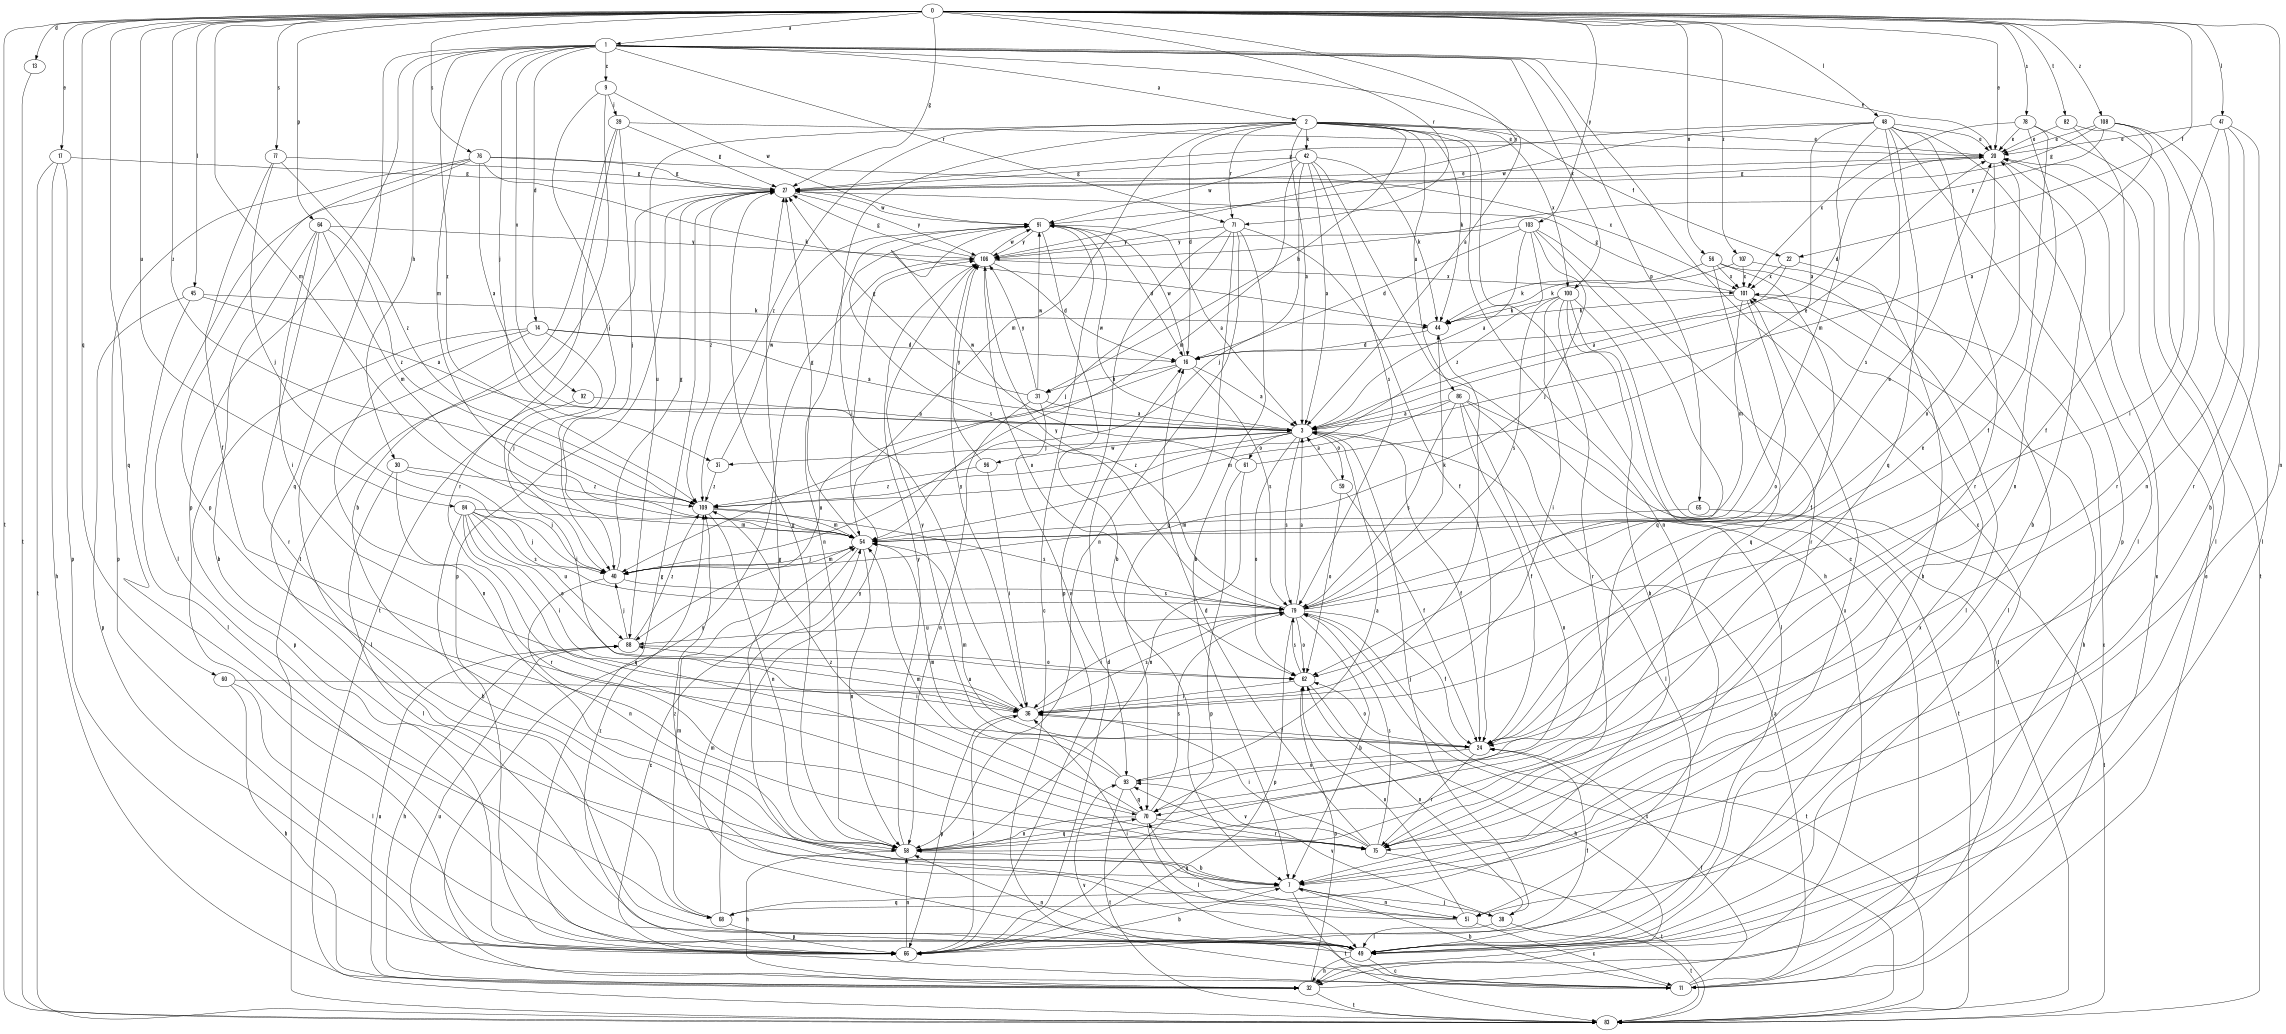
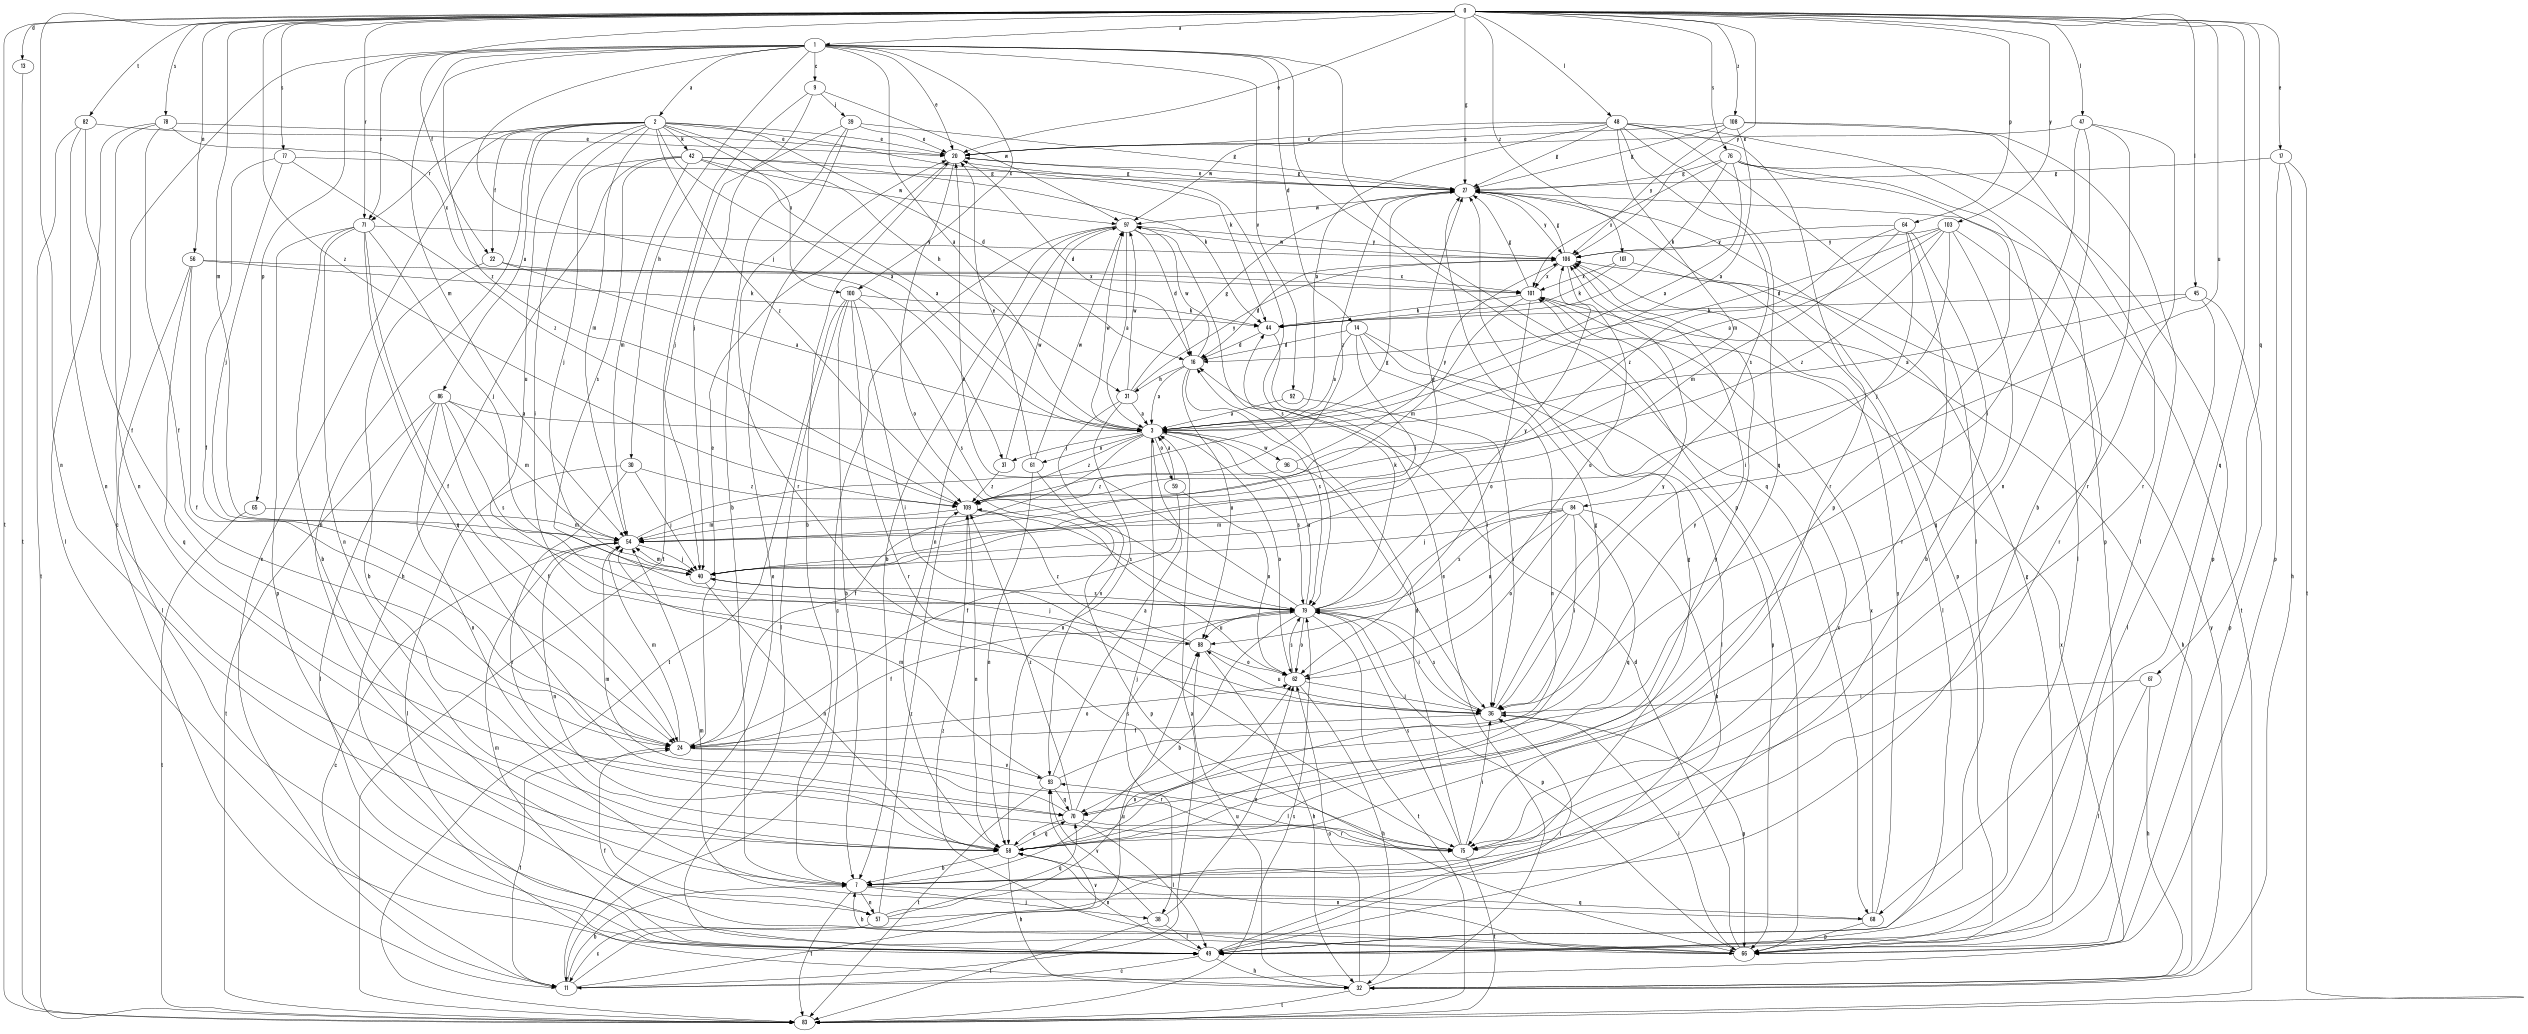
(224, 680) -> (2151, 680)
none -> (323, 718)
(1246, 817) -> (1288, 817)
